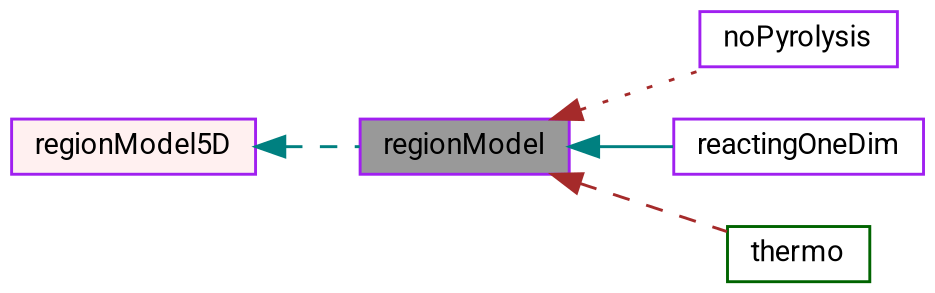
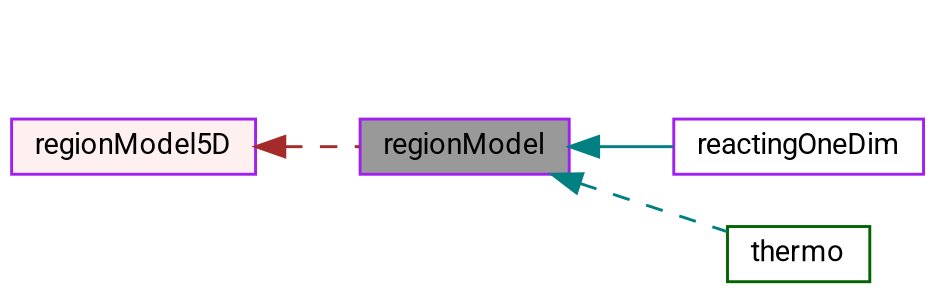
(799, 39) -> none
(322, 147) -> (322, 147)
(653, 208) -> (653, 208)
